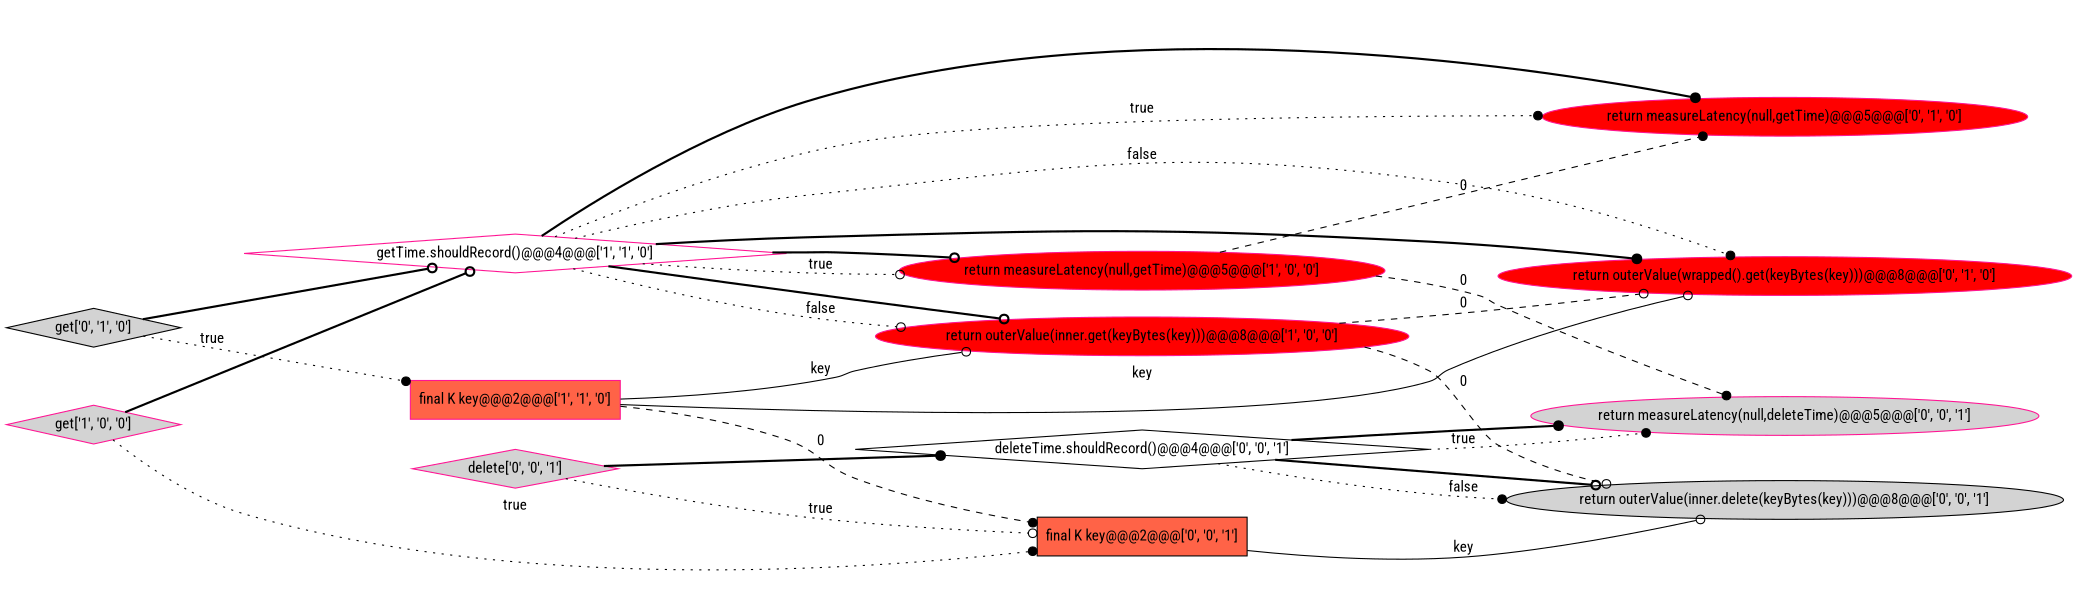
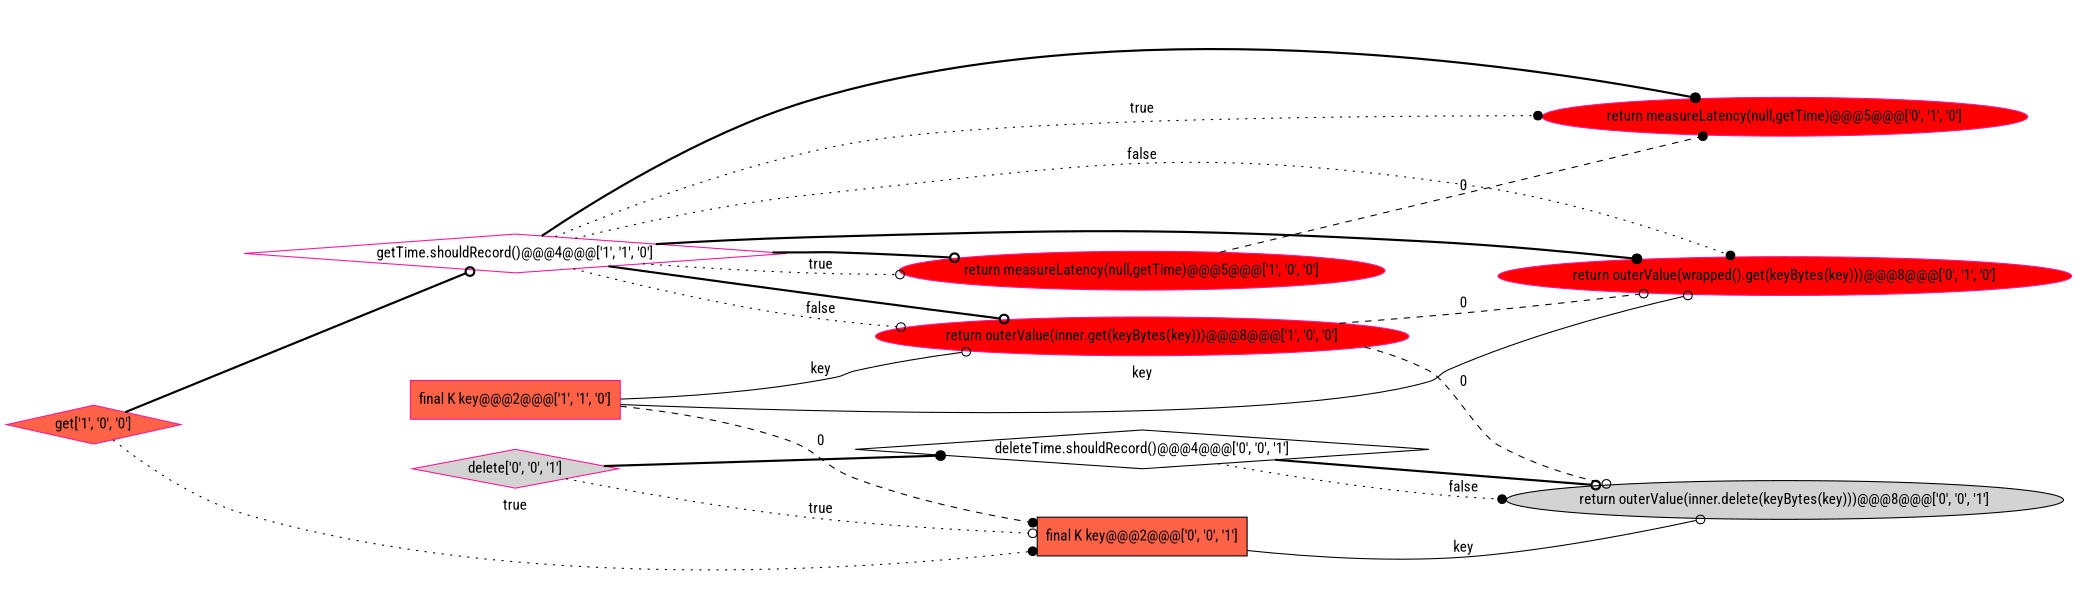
(94, 328) -> none
(1785, 416) -> none
(94, 425) -> (94, 425)
